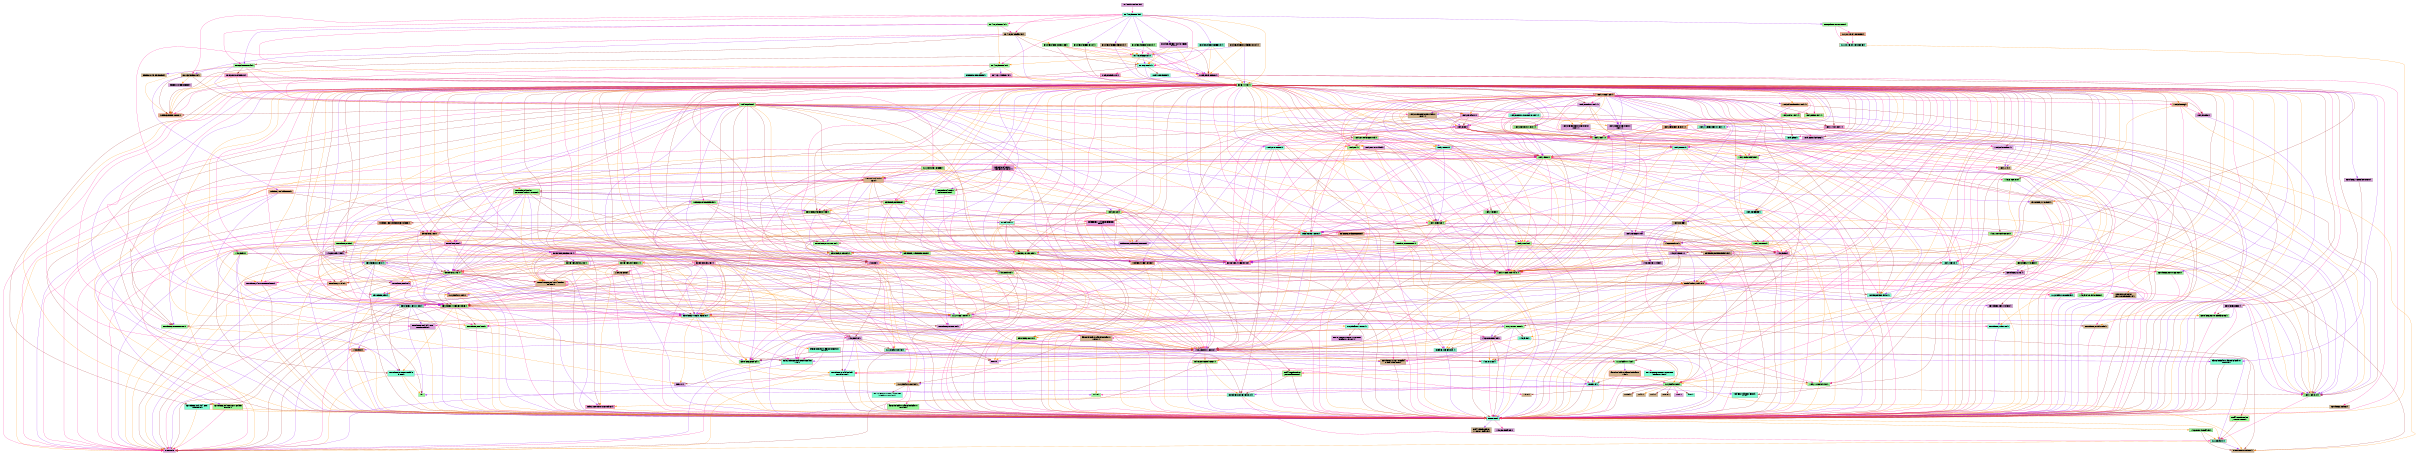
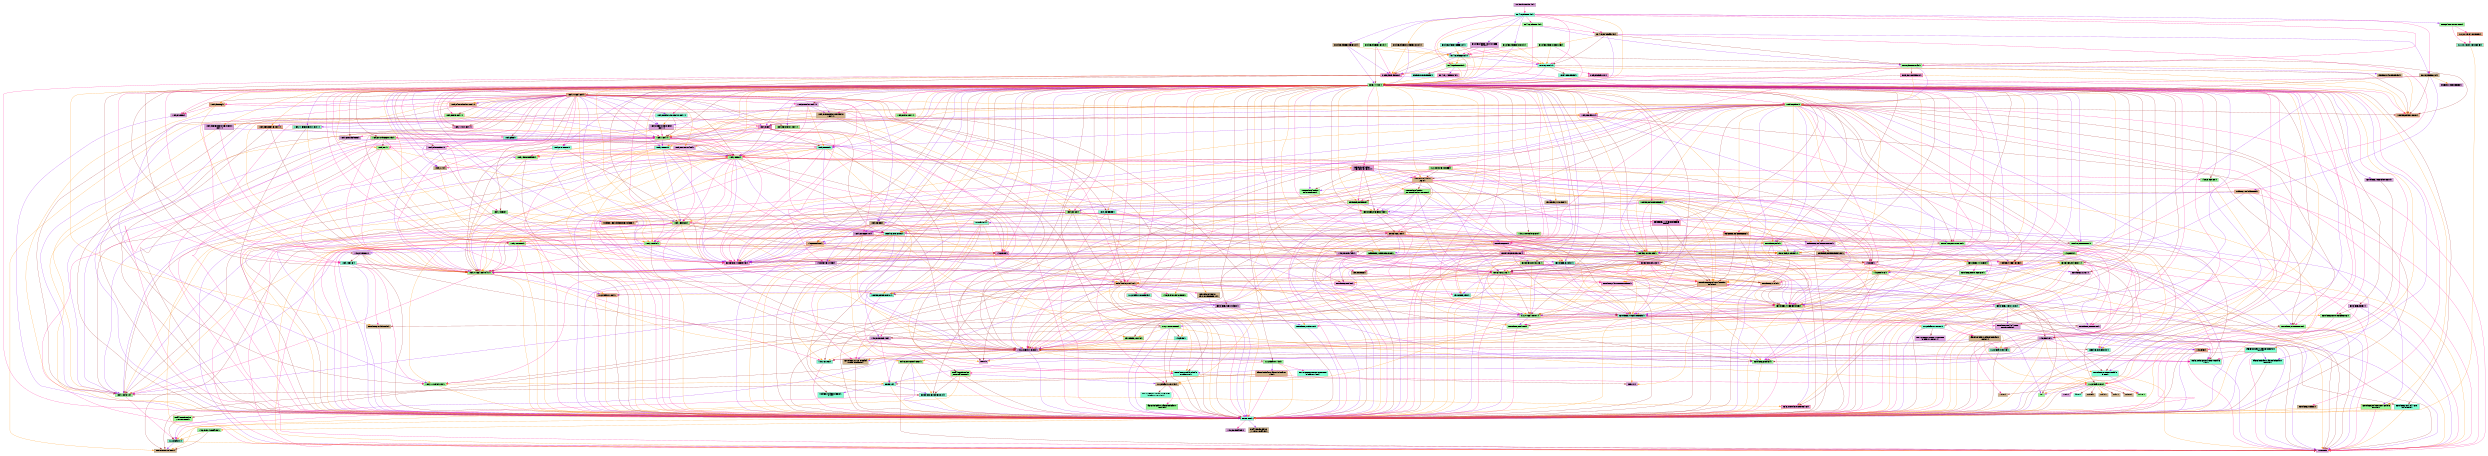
(623, 447) -> none
